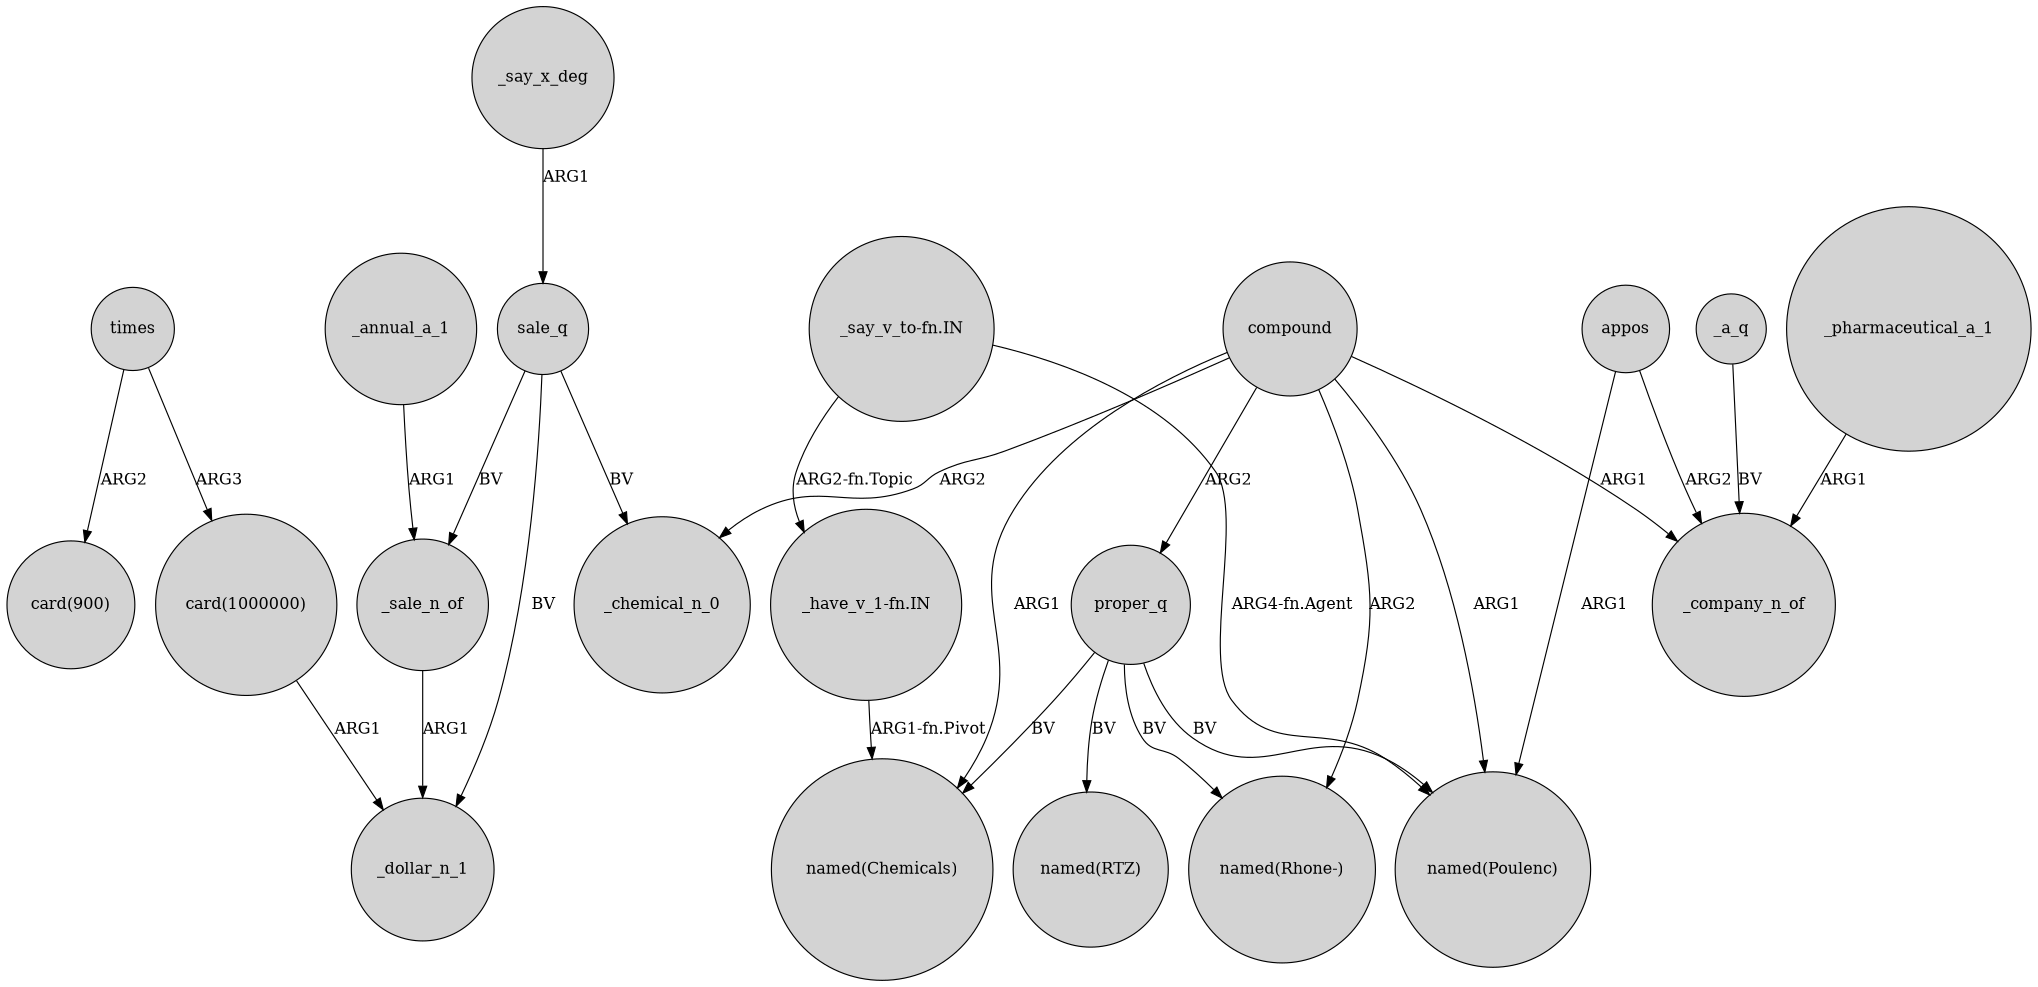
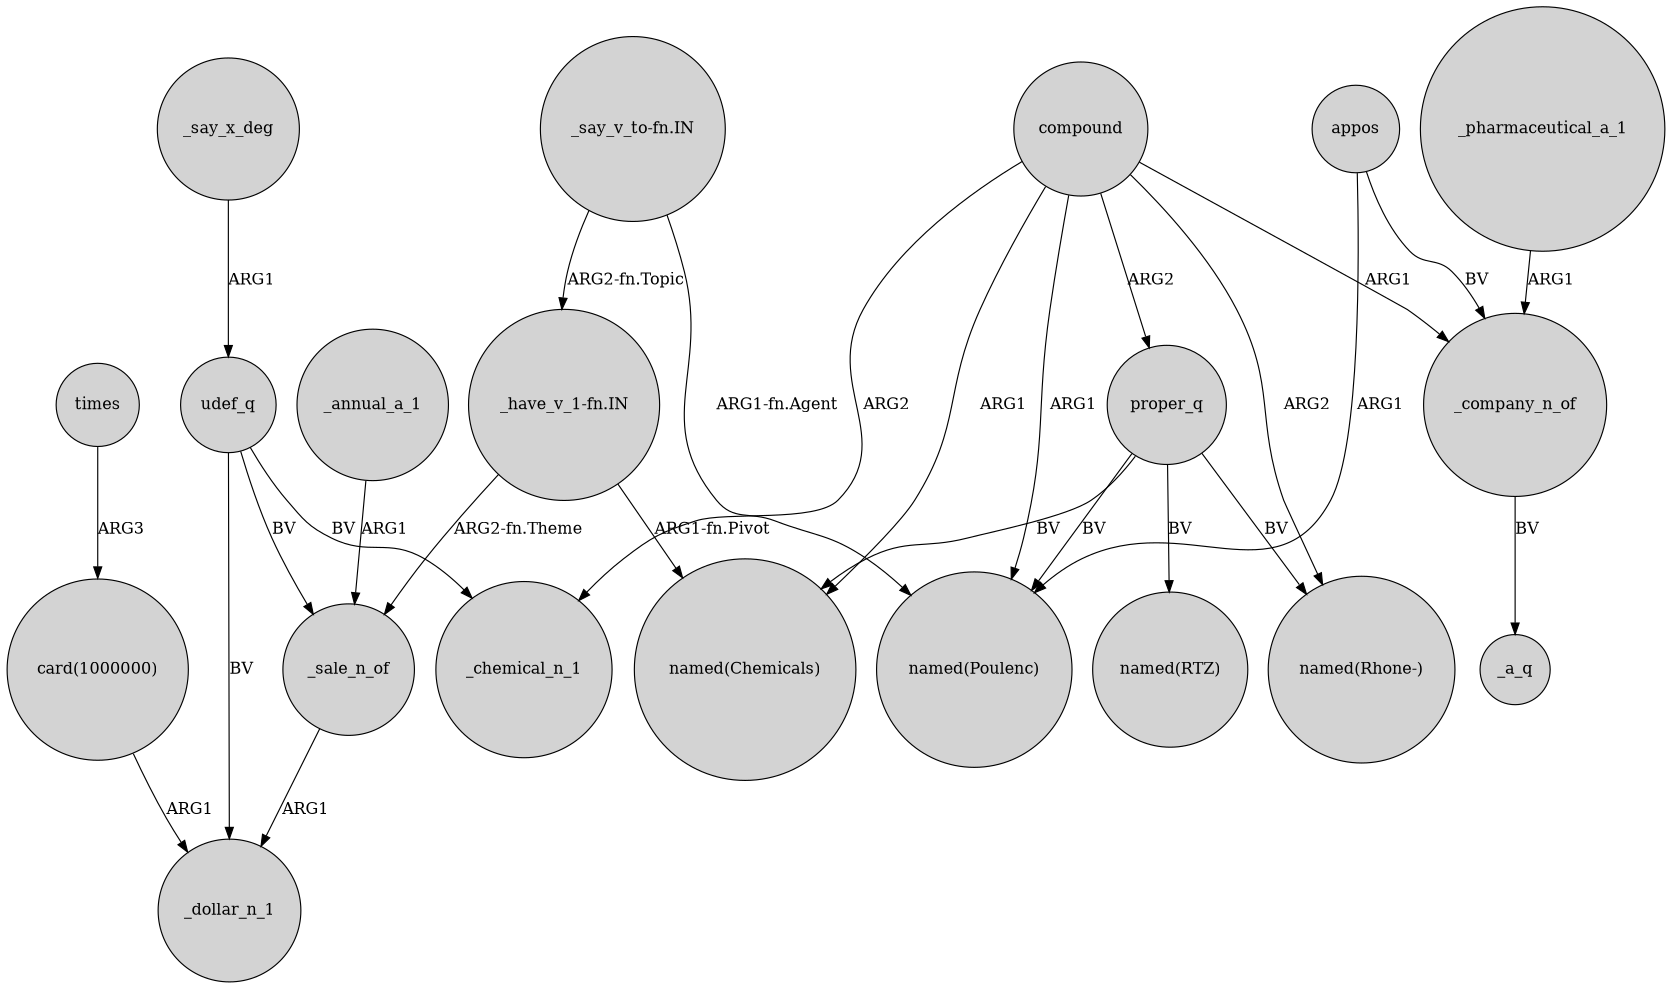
(543, 329) -> (228, 405)
(1736, 433) -> (1515, 560)
(1709, 480) -> (1477, 280)
none -> (443, 538)
(71, 605) -> none
(662, 605) -> (524, 670)
(1292, 605) -> (777, 405)
